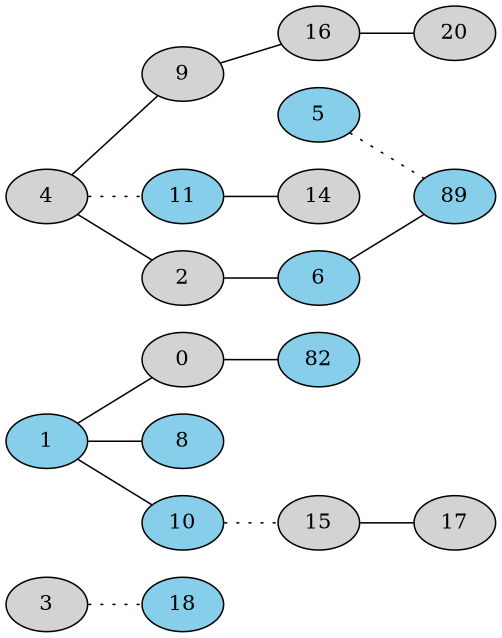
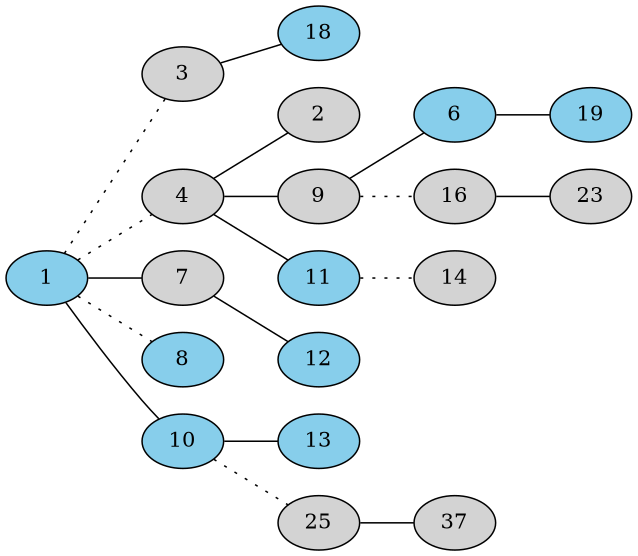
(455, 33) -> (591, 196)
(251, 54) -> (387, 196)
(319, 115) -> none
none -> (115, 176)
(115, 196) -> (251, 237)
(251, 196) -> (387, 278)
(455, 196) -> (591, 115)
none -> (115, 237)
(251, 278) -> (387, 156)
(183, 360) -> (183, 278)
(319, 360) -> (319, 360)
(115, 441) -> (115, 319)
none -> (319, 441)
(319, 523) -> (319, 523)
(455, 523) -> (455, 523)
(115, 604) -> (251, 54)
